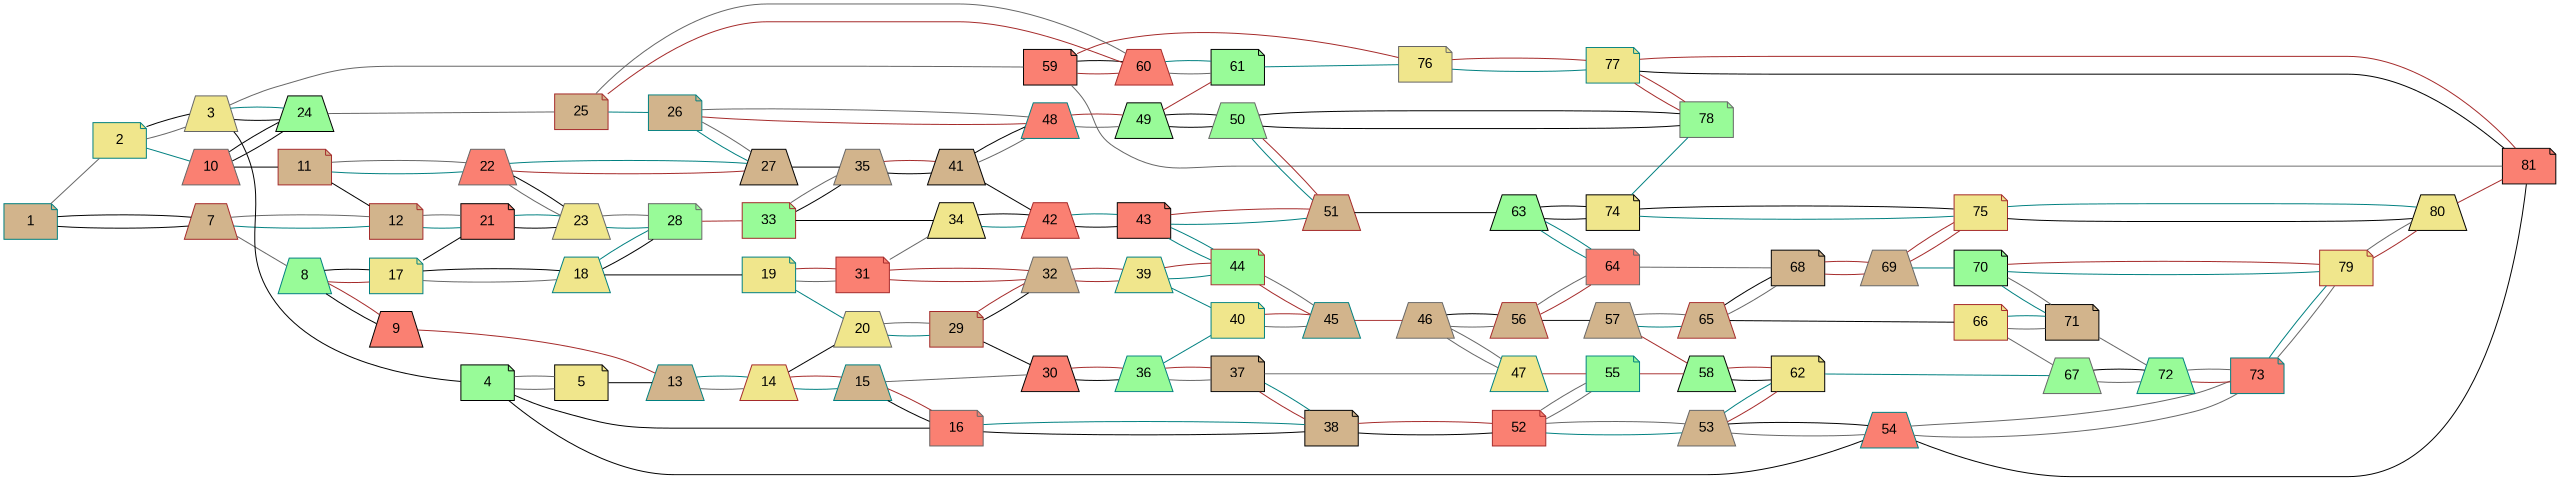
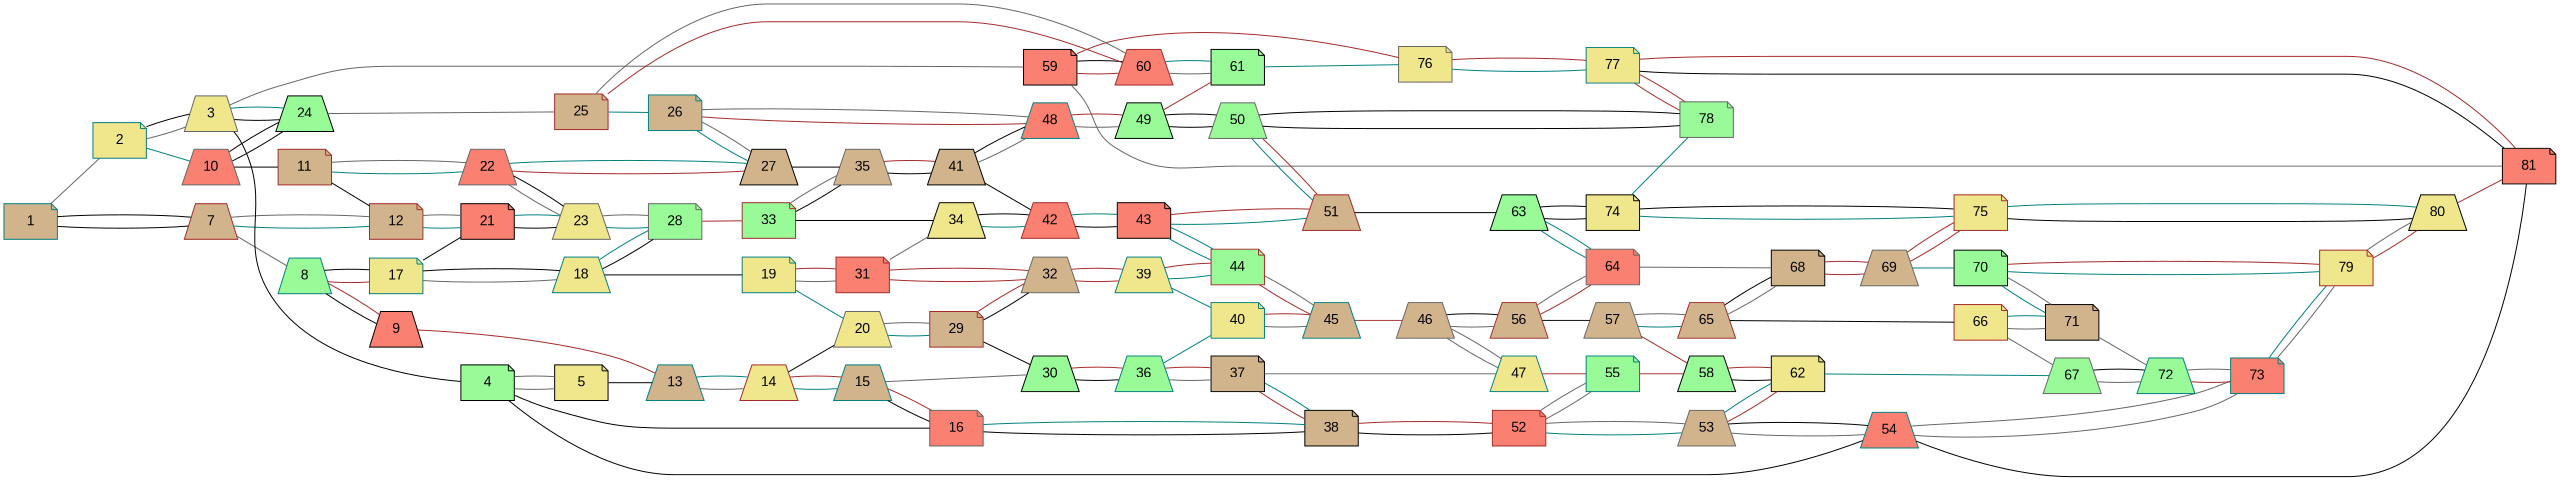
(1050, 374) -> (1050, 374)
